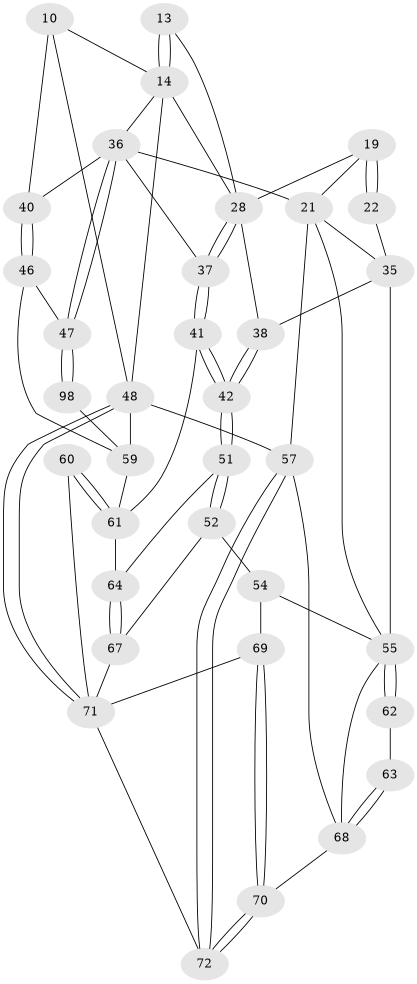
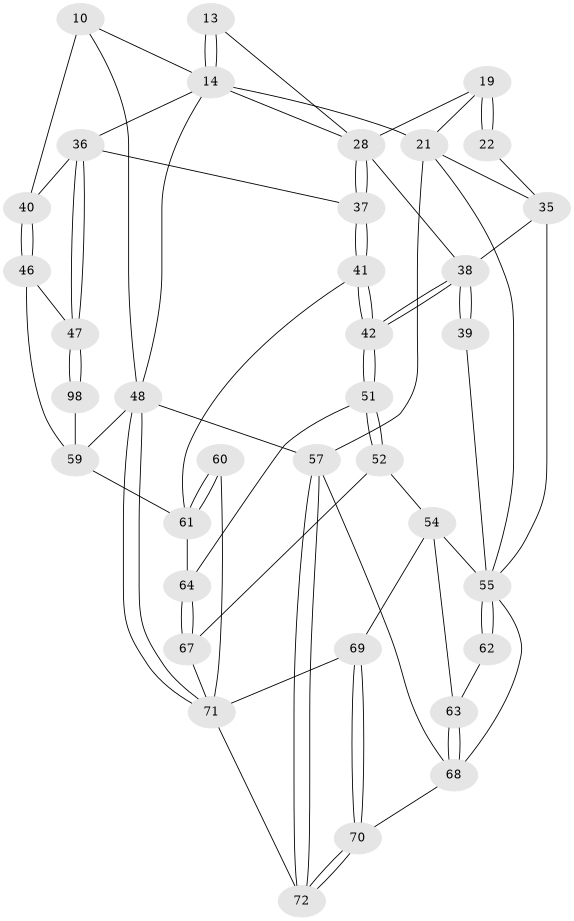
(210, 173) -> (329, 110)
none -> (466, 334)
none -> (443, 618)
